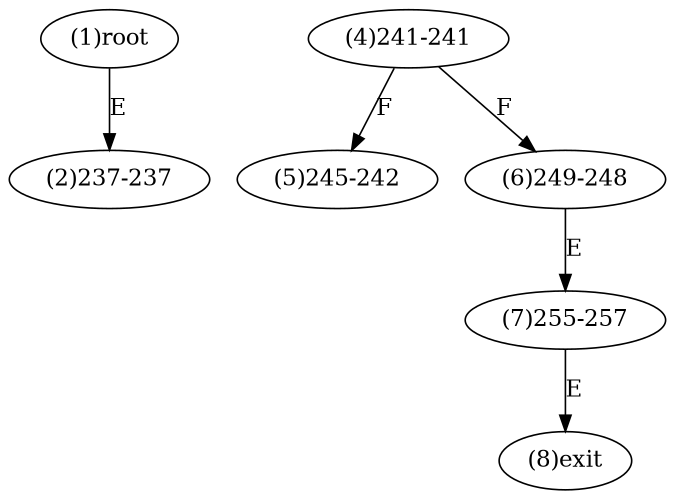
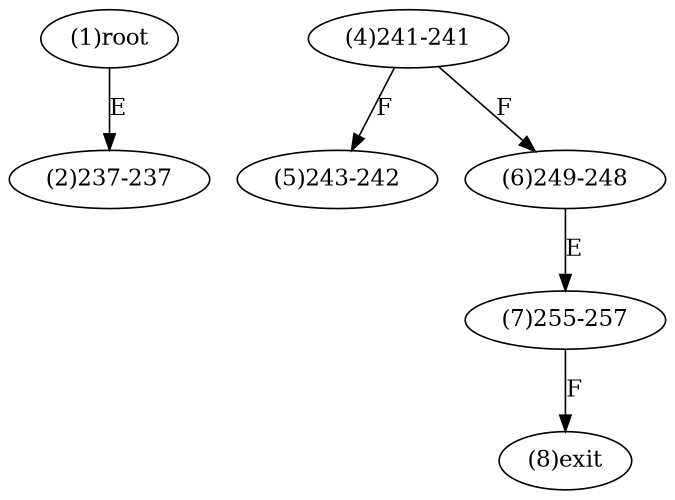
(337, 179) -> (337, 179)
(574, 390) -> (574, 390)
